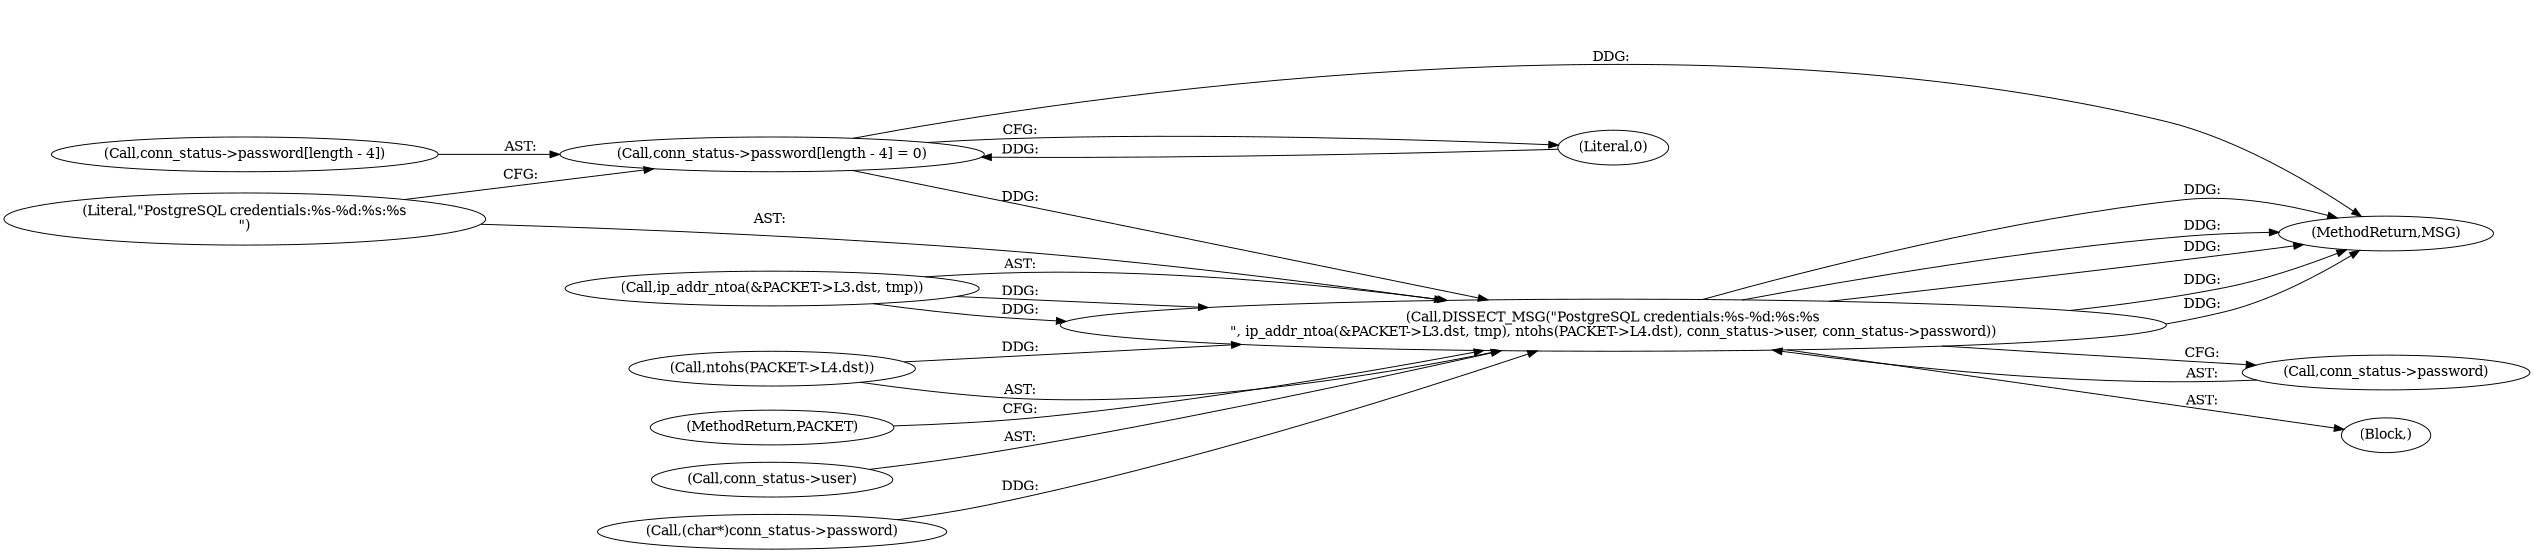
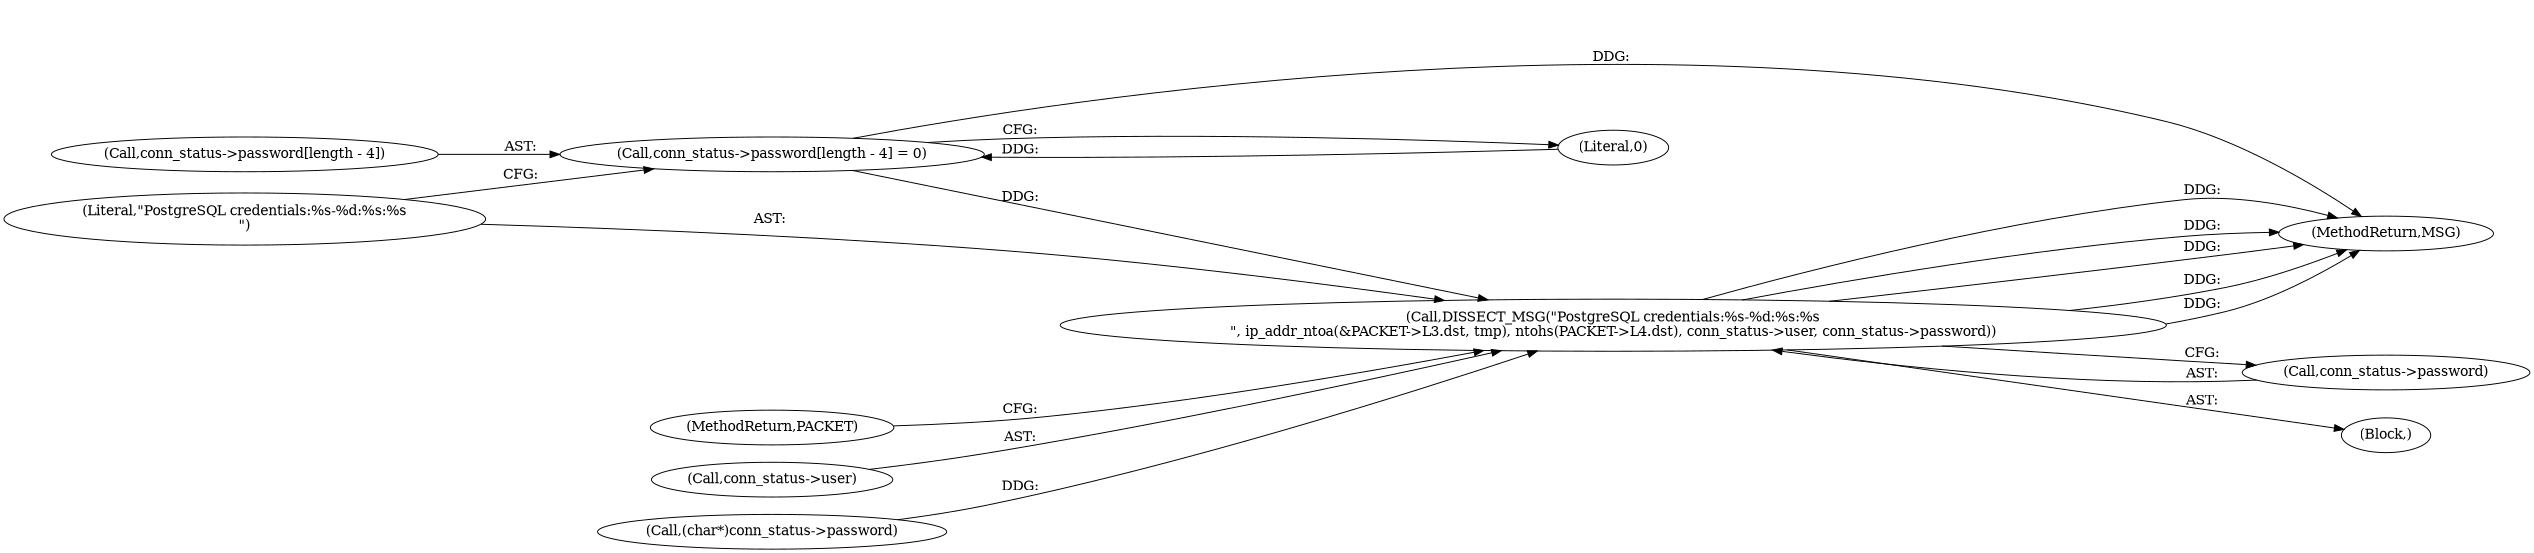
(772, 289) -> none
(772, 369) -> none
